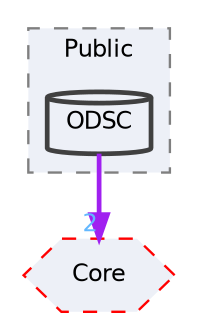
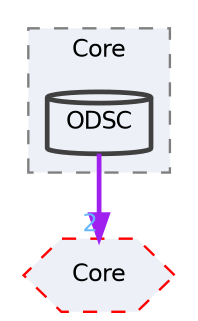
(99, 51) -> (99, 51)
